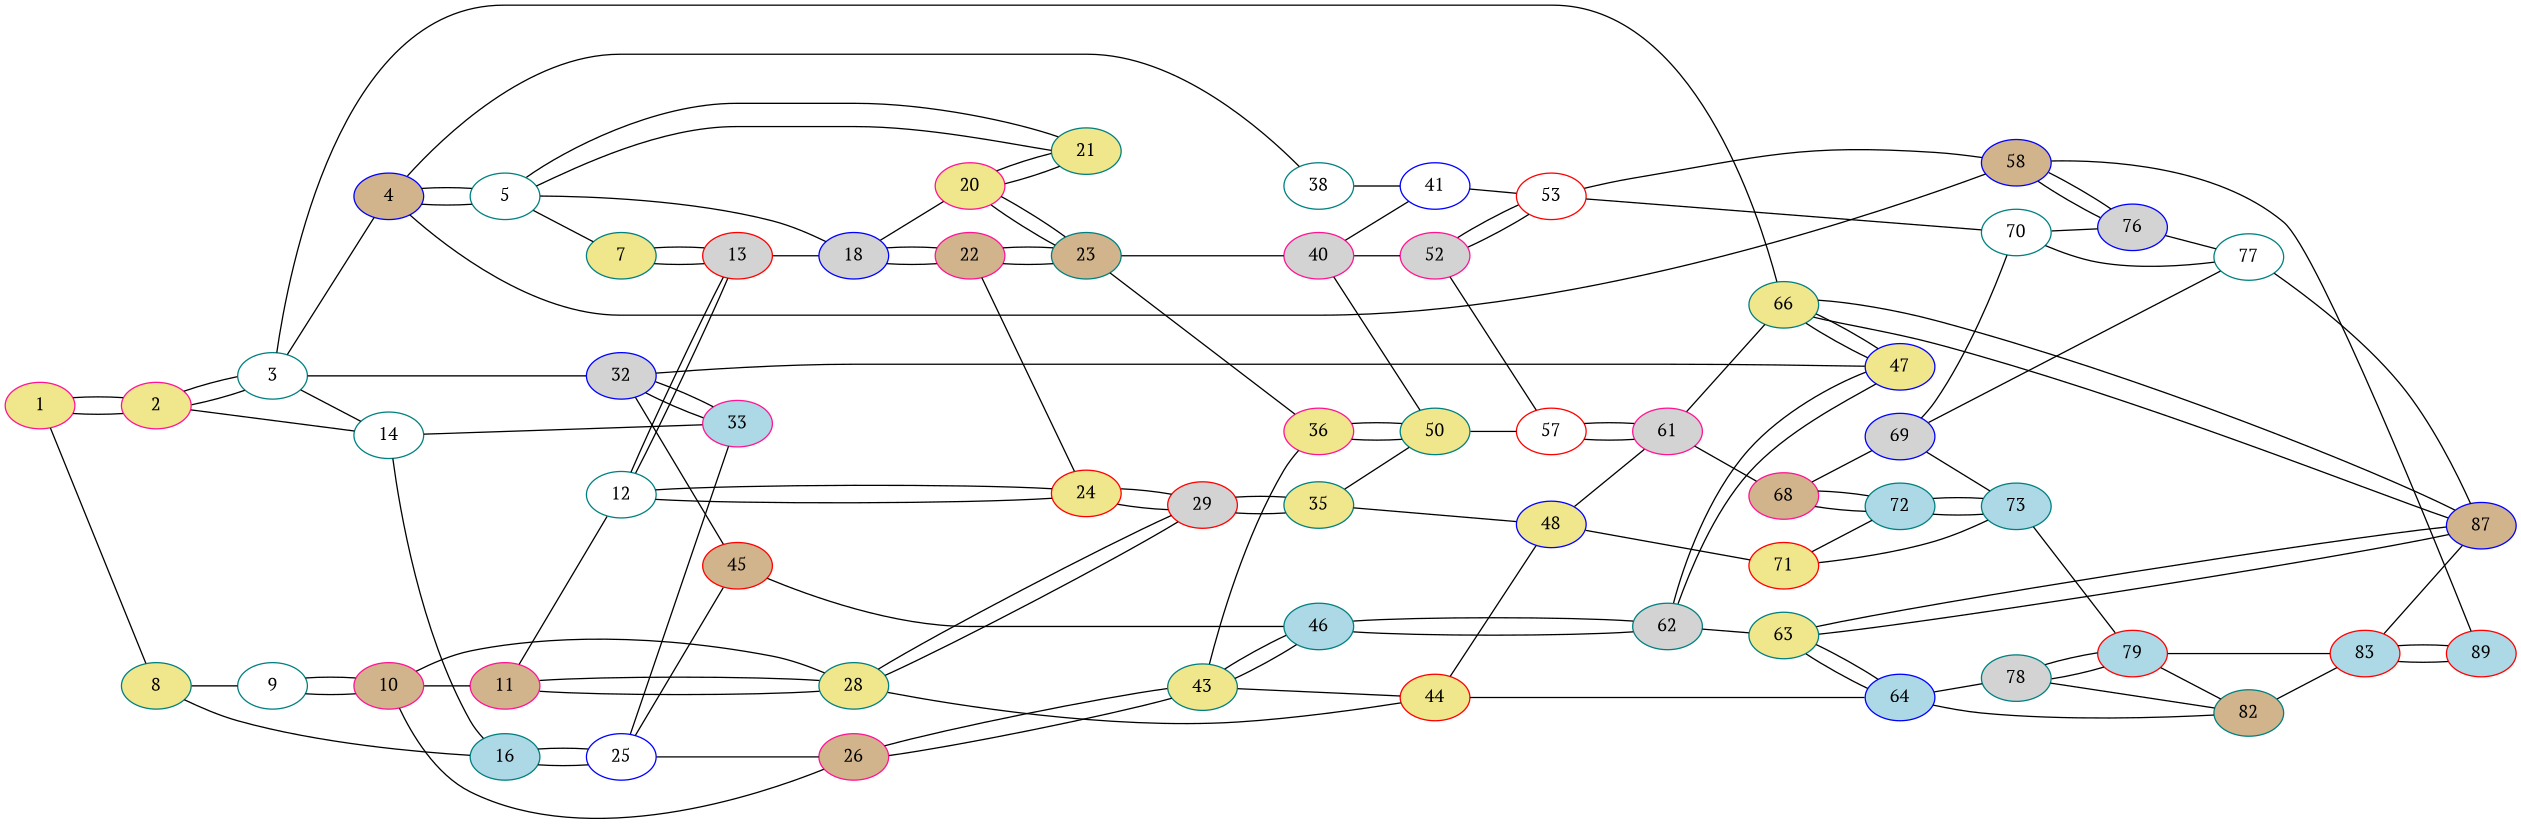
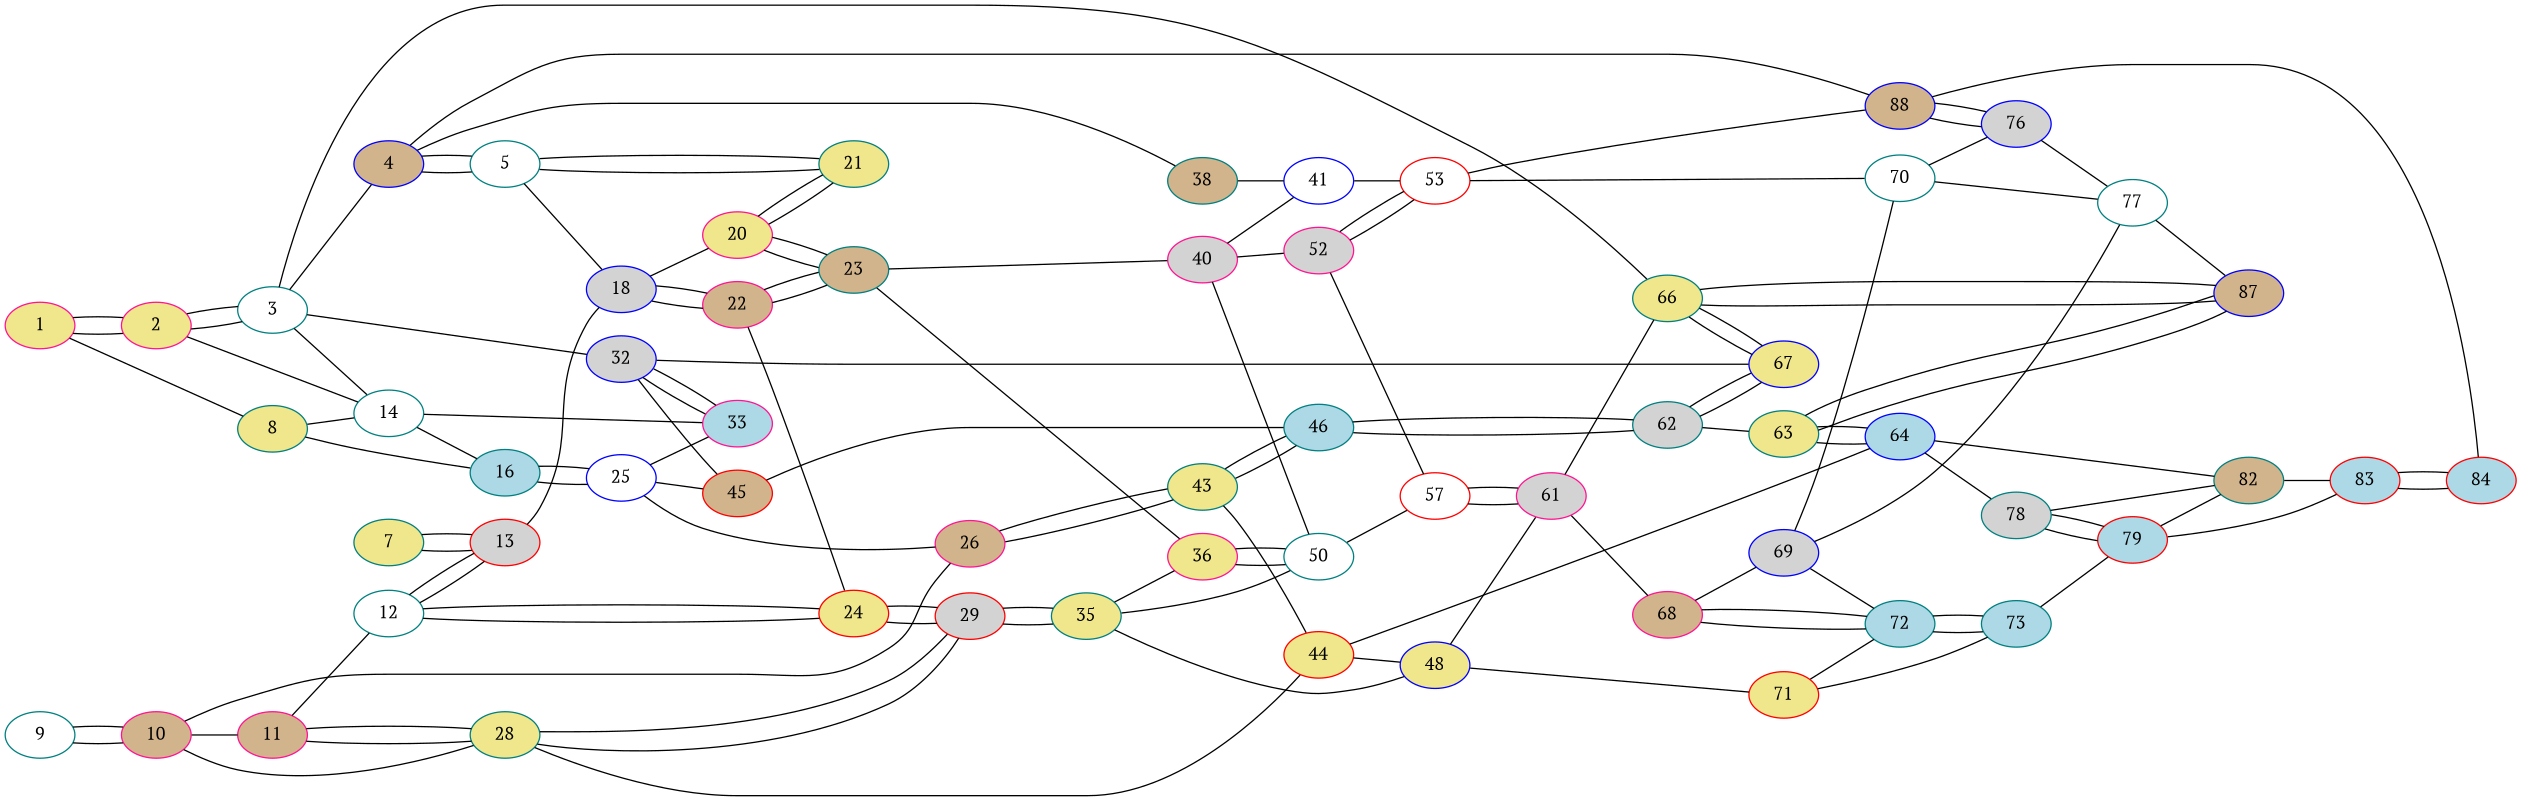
(2016, 163) -> (1900, 106)
(1319, 186) -> (1203, 181)
(563, 226) -> none
(1900, 367) -> (1784, 364)
(1435, 431) -> (1319, 557)
(1958, 471) -> (1842, 588)
(1245, 553) -> (1145, 586)
(2423, 590) -> none
(2481, 654) -> (2481, 480)
(215, 686) -> (331, 421)
